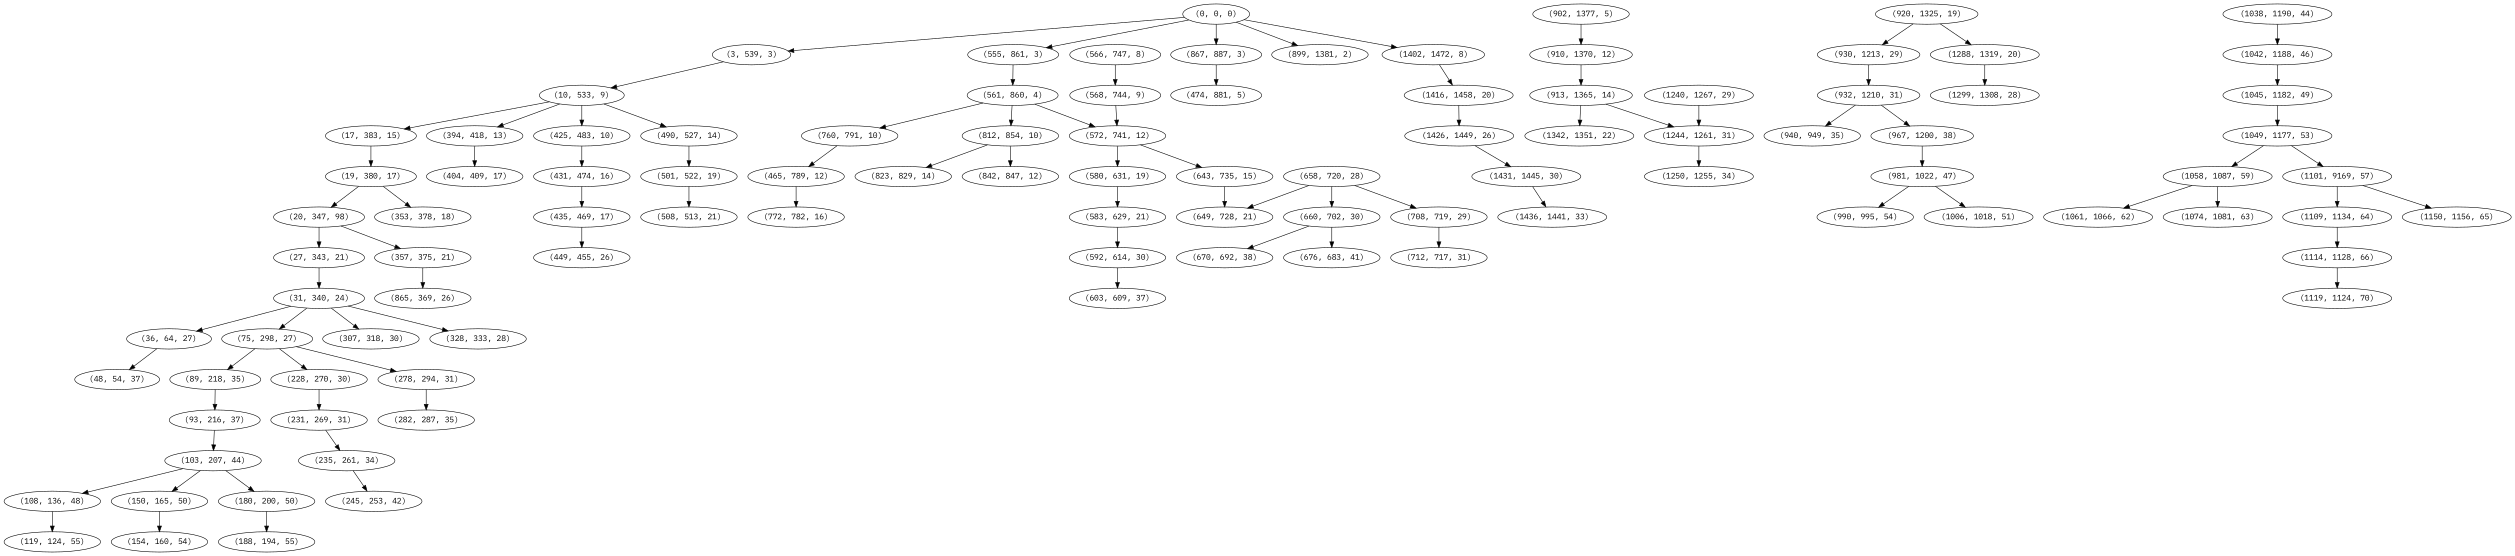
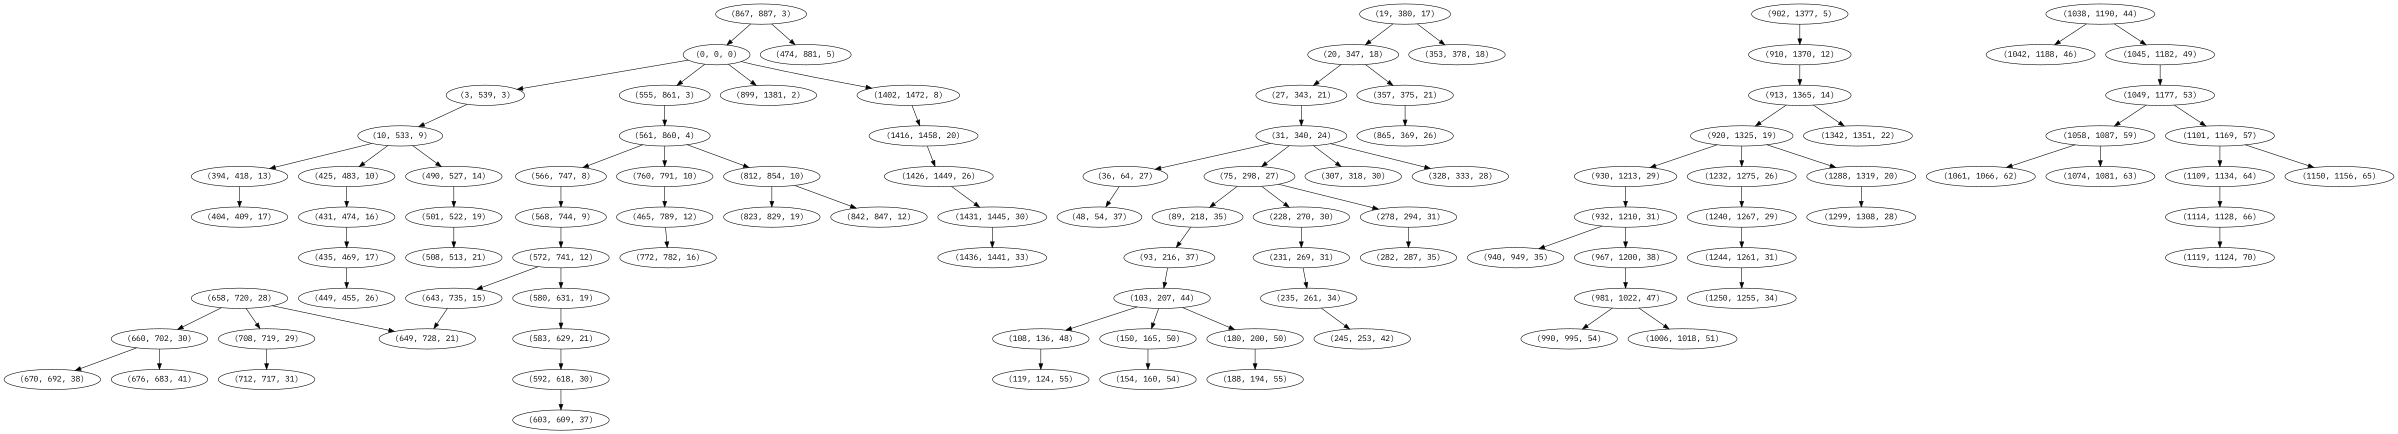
(1216, 32) -> (741, 33)
(2277, 72) -> (2128, 33)
(1062, 115) -> (615, 155)
(1637, 115) -> (1773, 114)
(371, 136) -> none
(903, 176) -> (772, 217)
none -> (1742, 176)
(2337, 176) -> (2220, 136)
(319, 217) -> (1353, 55)
(1118, 258) -> (561, 379)
